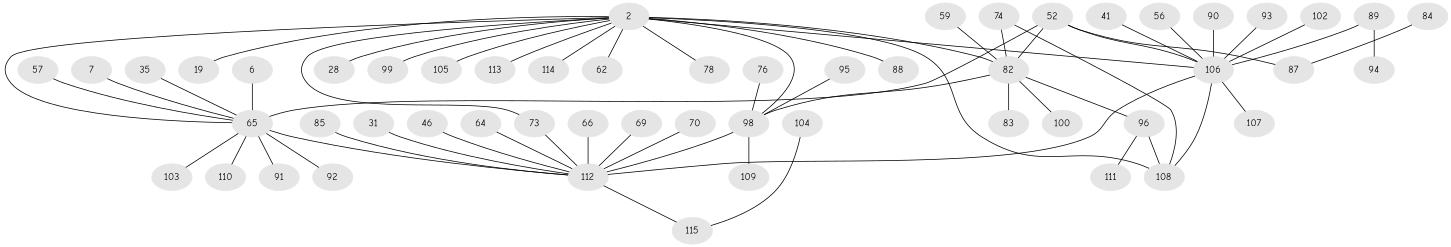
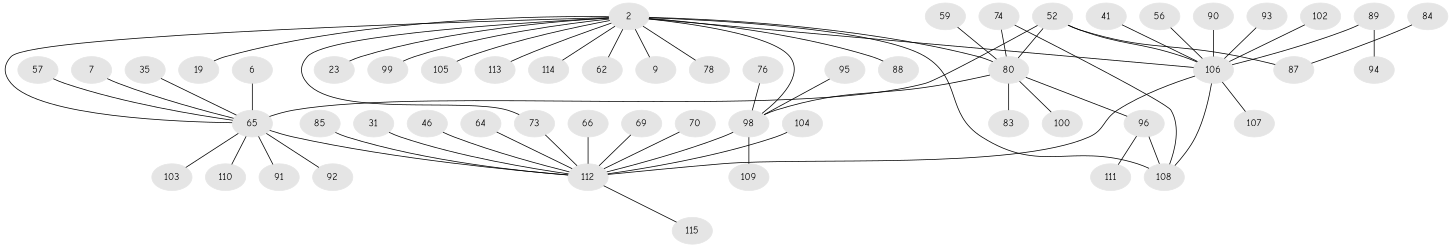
(334, 70) -> (334, 70)
none -> (656, 70)
(1009, 70) -> (1009, 70)
(770, 196) -> (698, 158)
